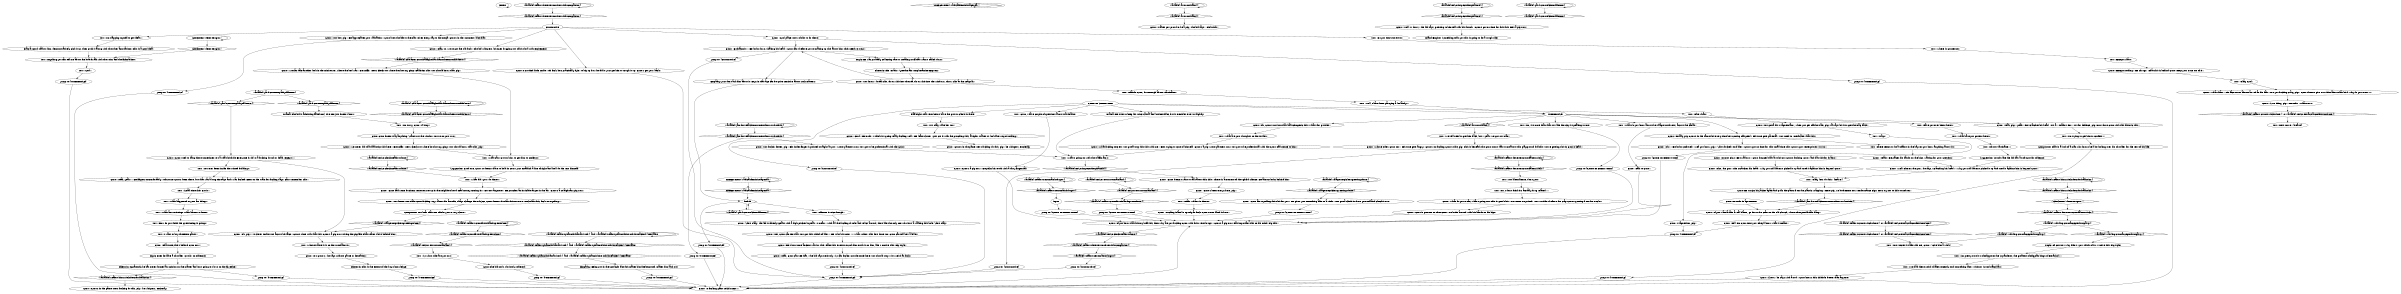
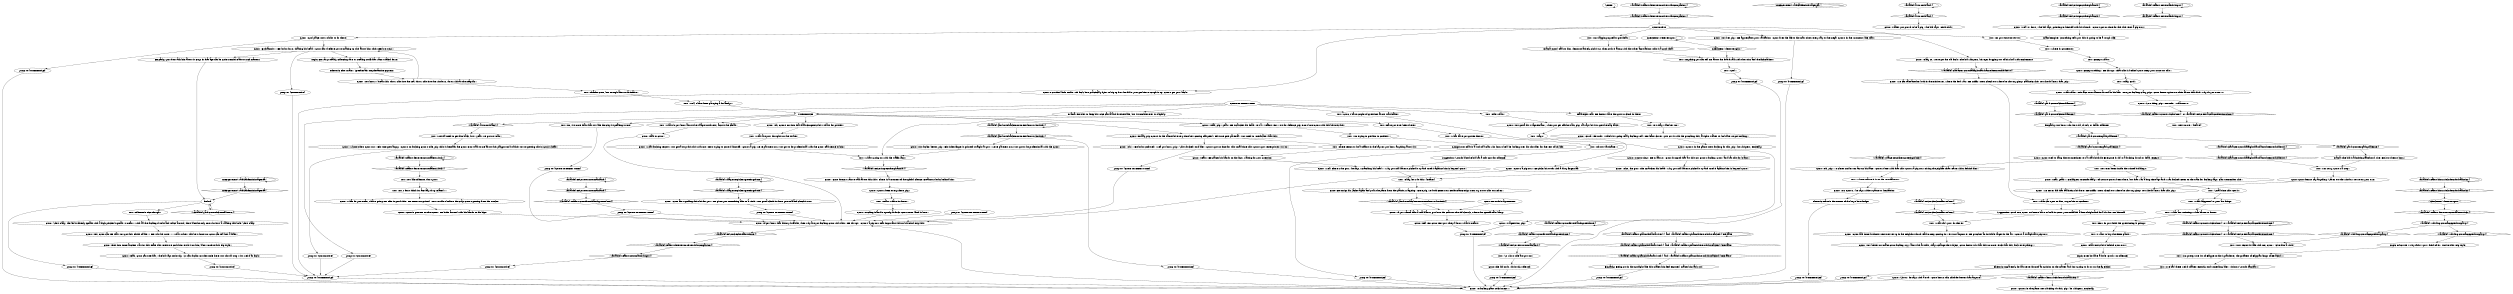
(1100, 103) -> (1242, 103)
none -> (2077, 125)
(747, 201) -> (208, 201)
(1056, 201) -> none
(435, 212) -> none
(178, 256) -> (2103, 256)
(379, 267) -> (1841, 201)
